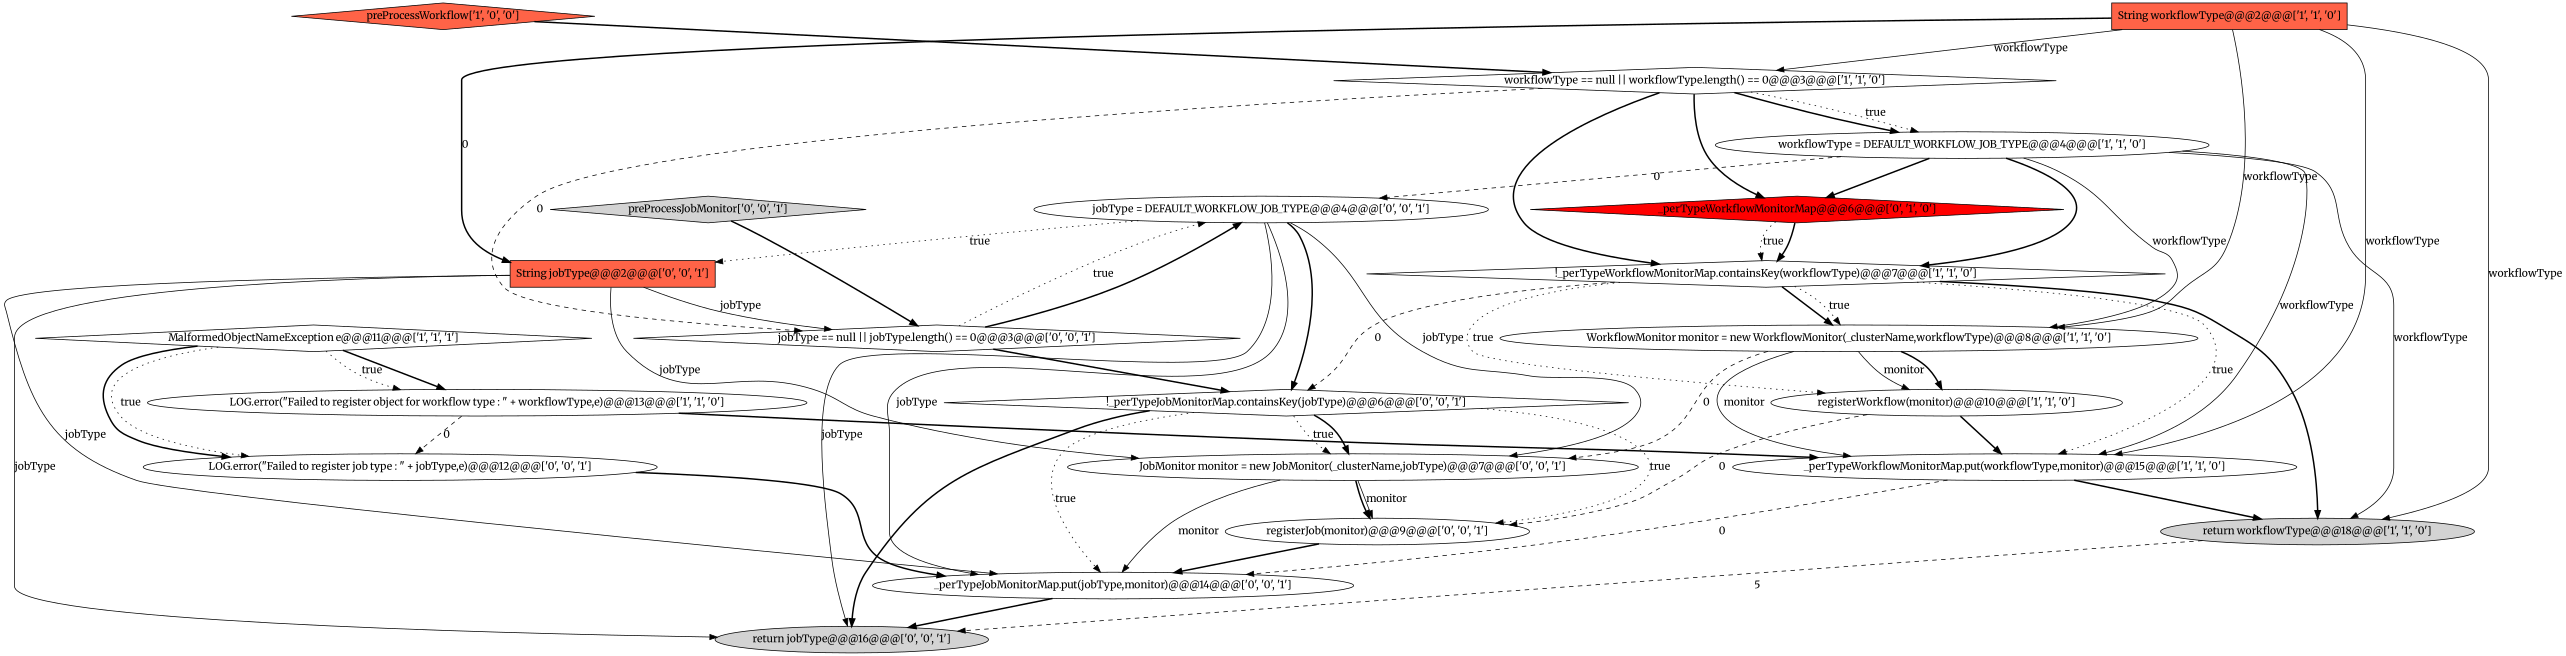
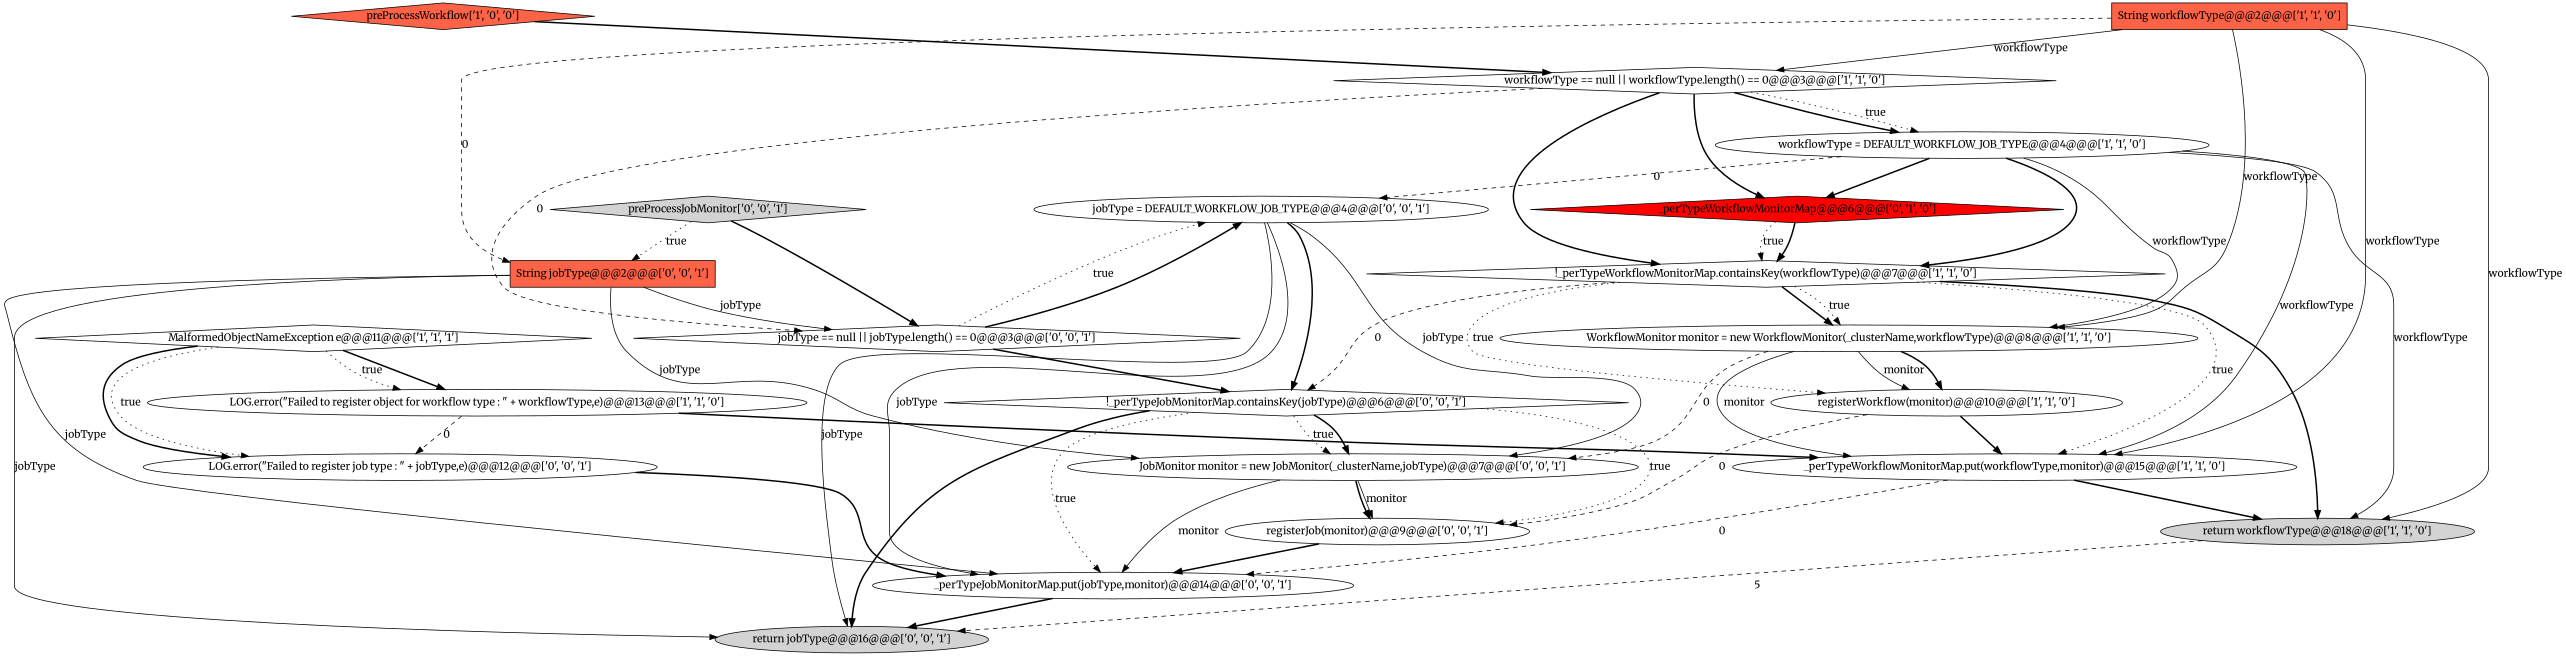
(1186, 34) -> (1186, 34)
(930, 240) -> (665, 239)
